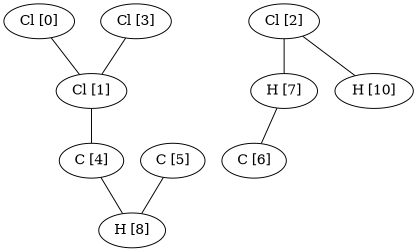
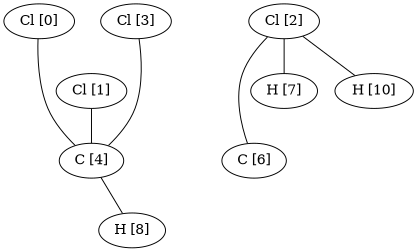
(65, 56) -> (44, 97)
(114, 56) -> (138, 97)
(269, 126) -> (240, 87)
(173, 161) -> none
